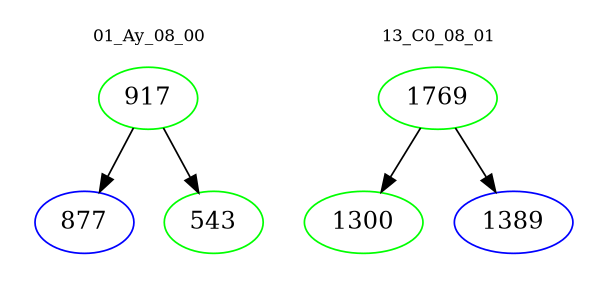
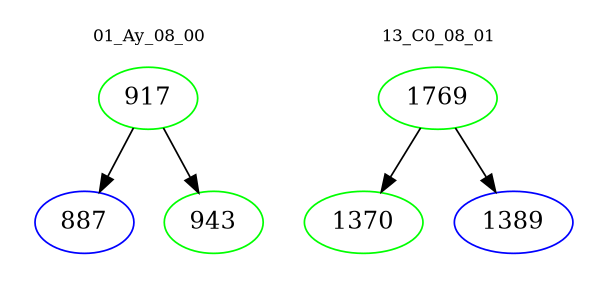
(84, 222) -> (84, 222)
(214, 222) -> (214, 222)
(364, 222) -> (364, 222)
